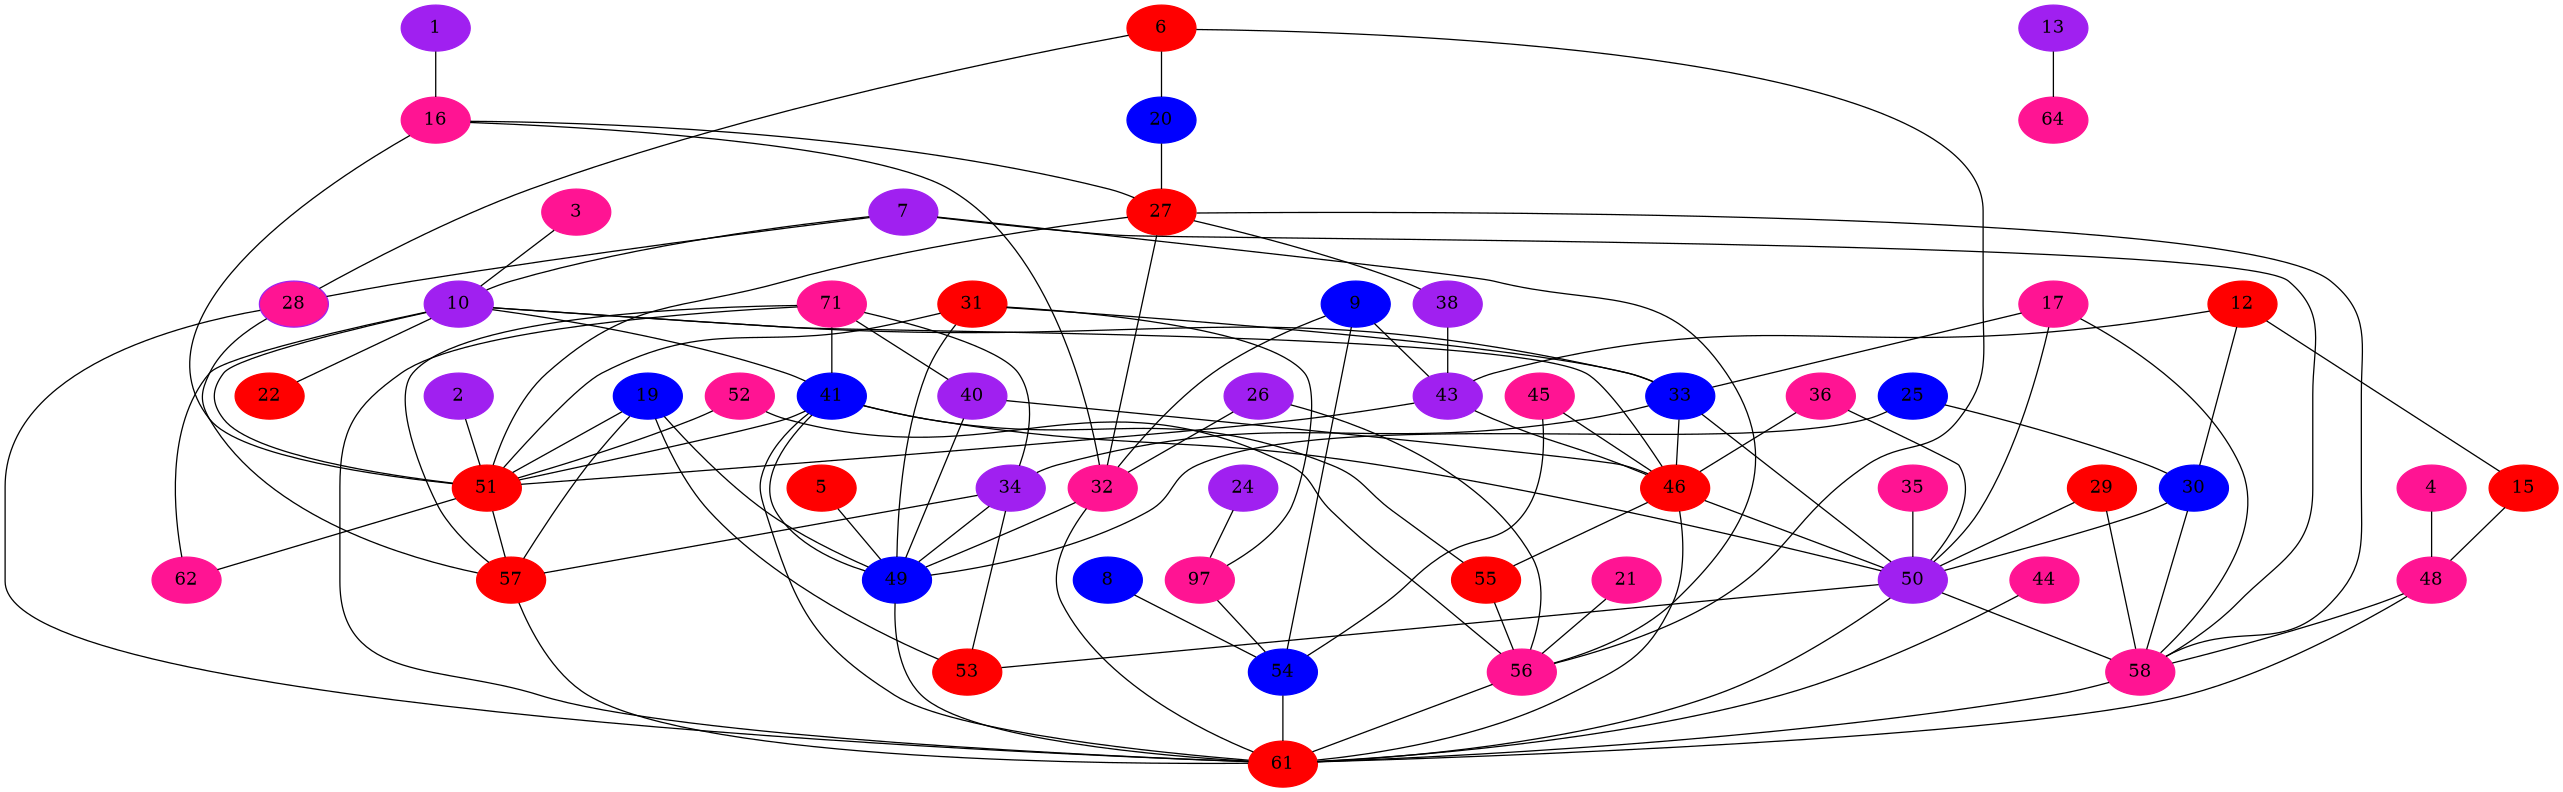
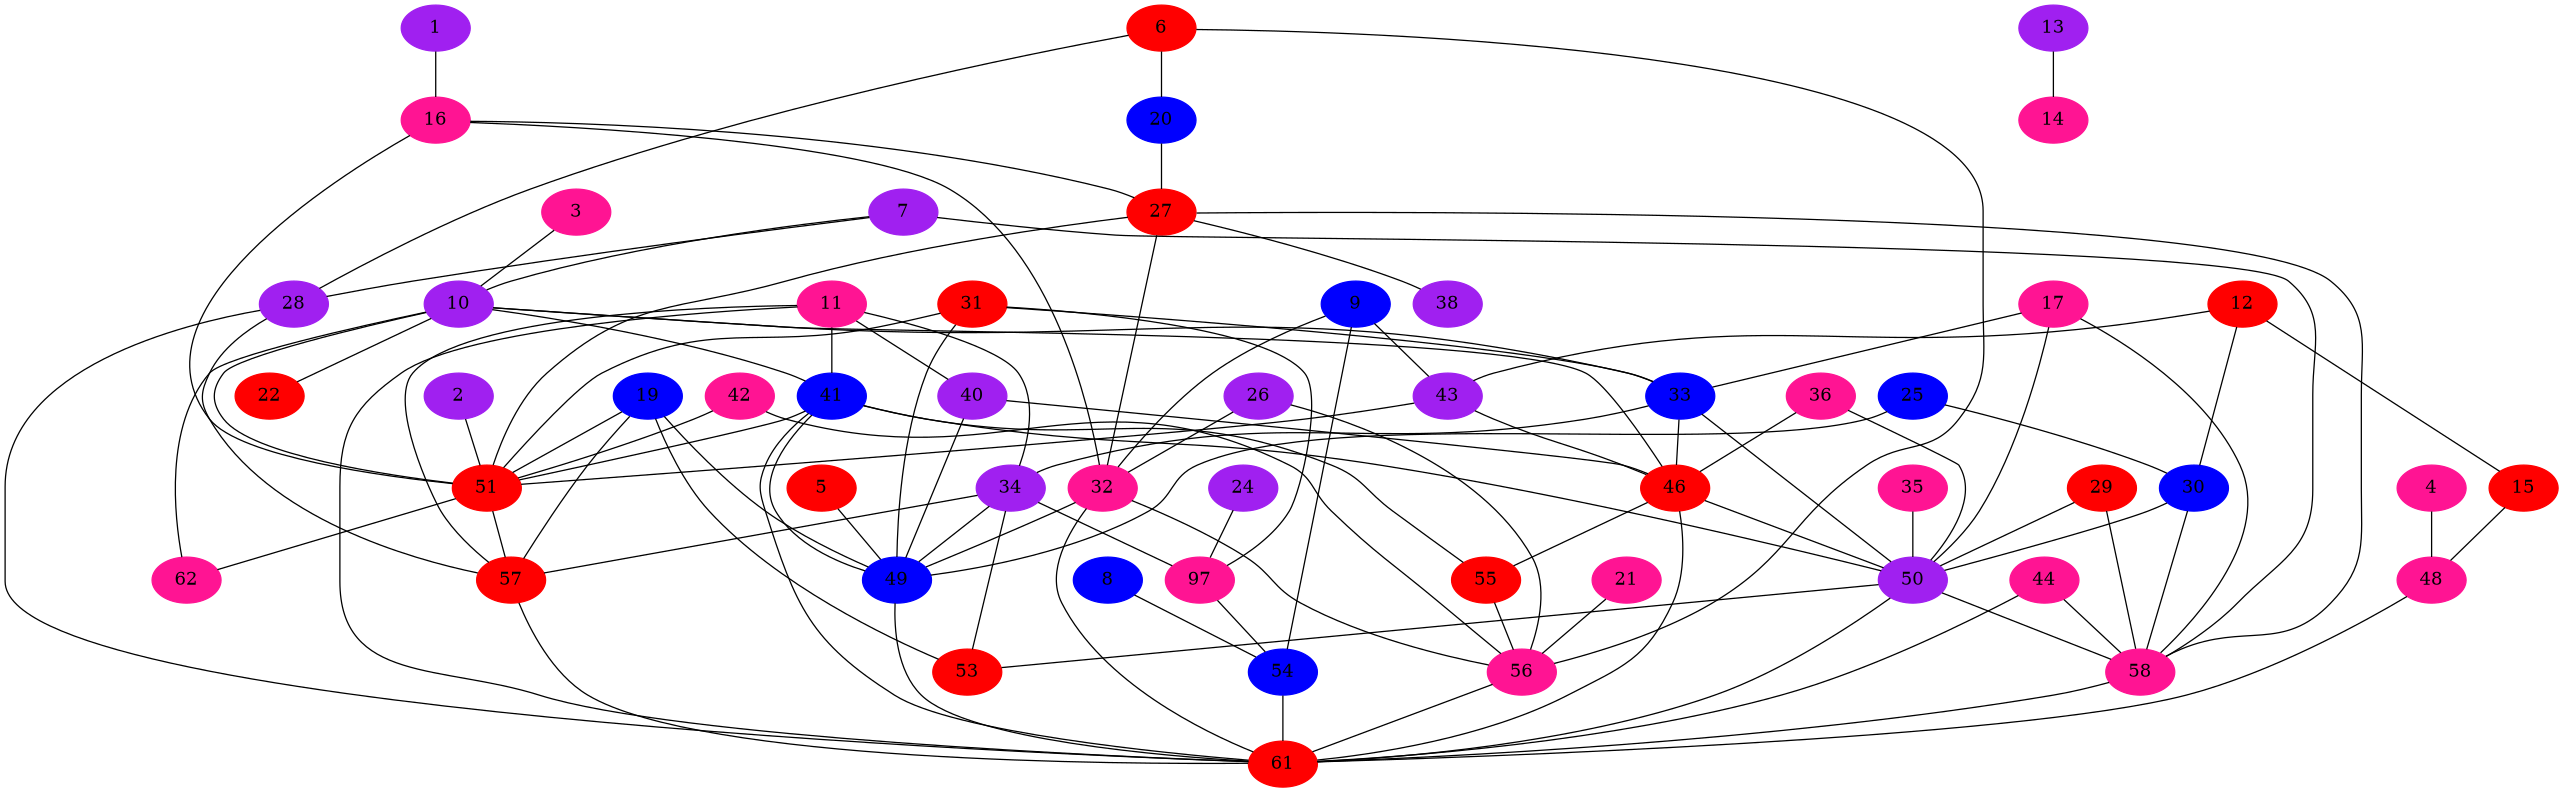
(2053, 120) -> (2053, 120)
(1541, 290) -> (1309, 607)
(294, 304) -> (294, 304)
(832, 304) -> (832, 304)
(1448, 358) -> none
(740, 396) -> (740, 396)
(1540, 396) -> none
none -> (1112, 537)
(2324, 621) -> (2092, 626)
